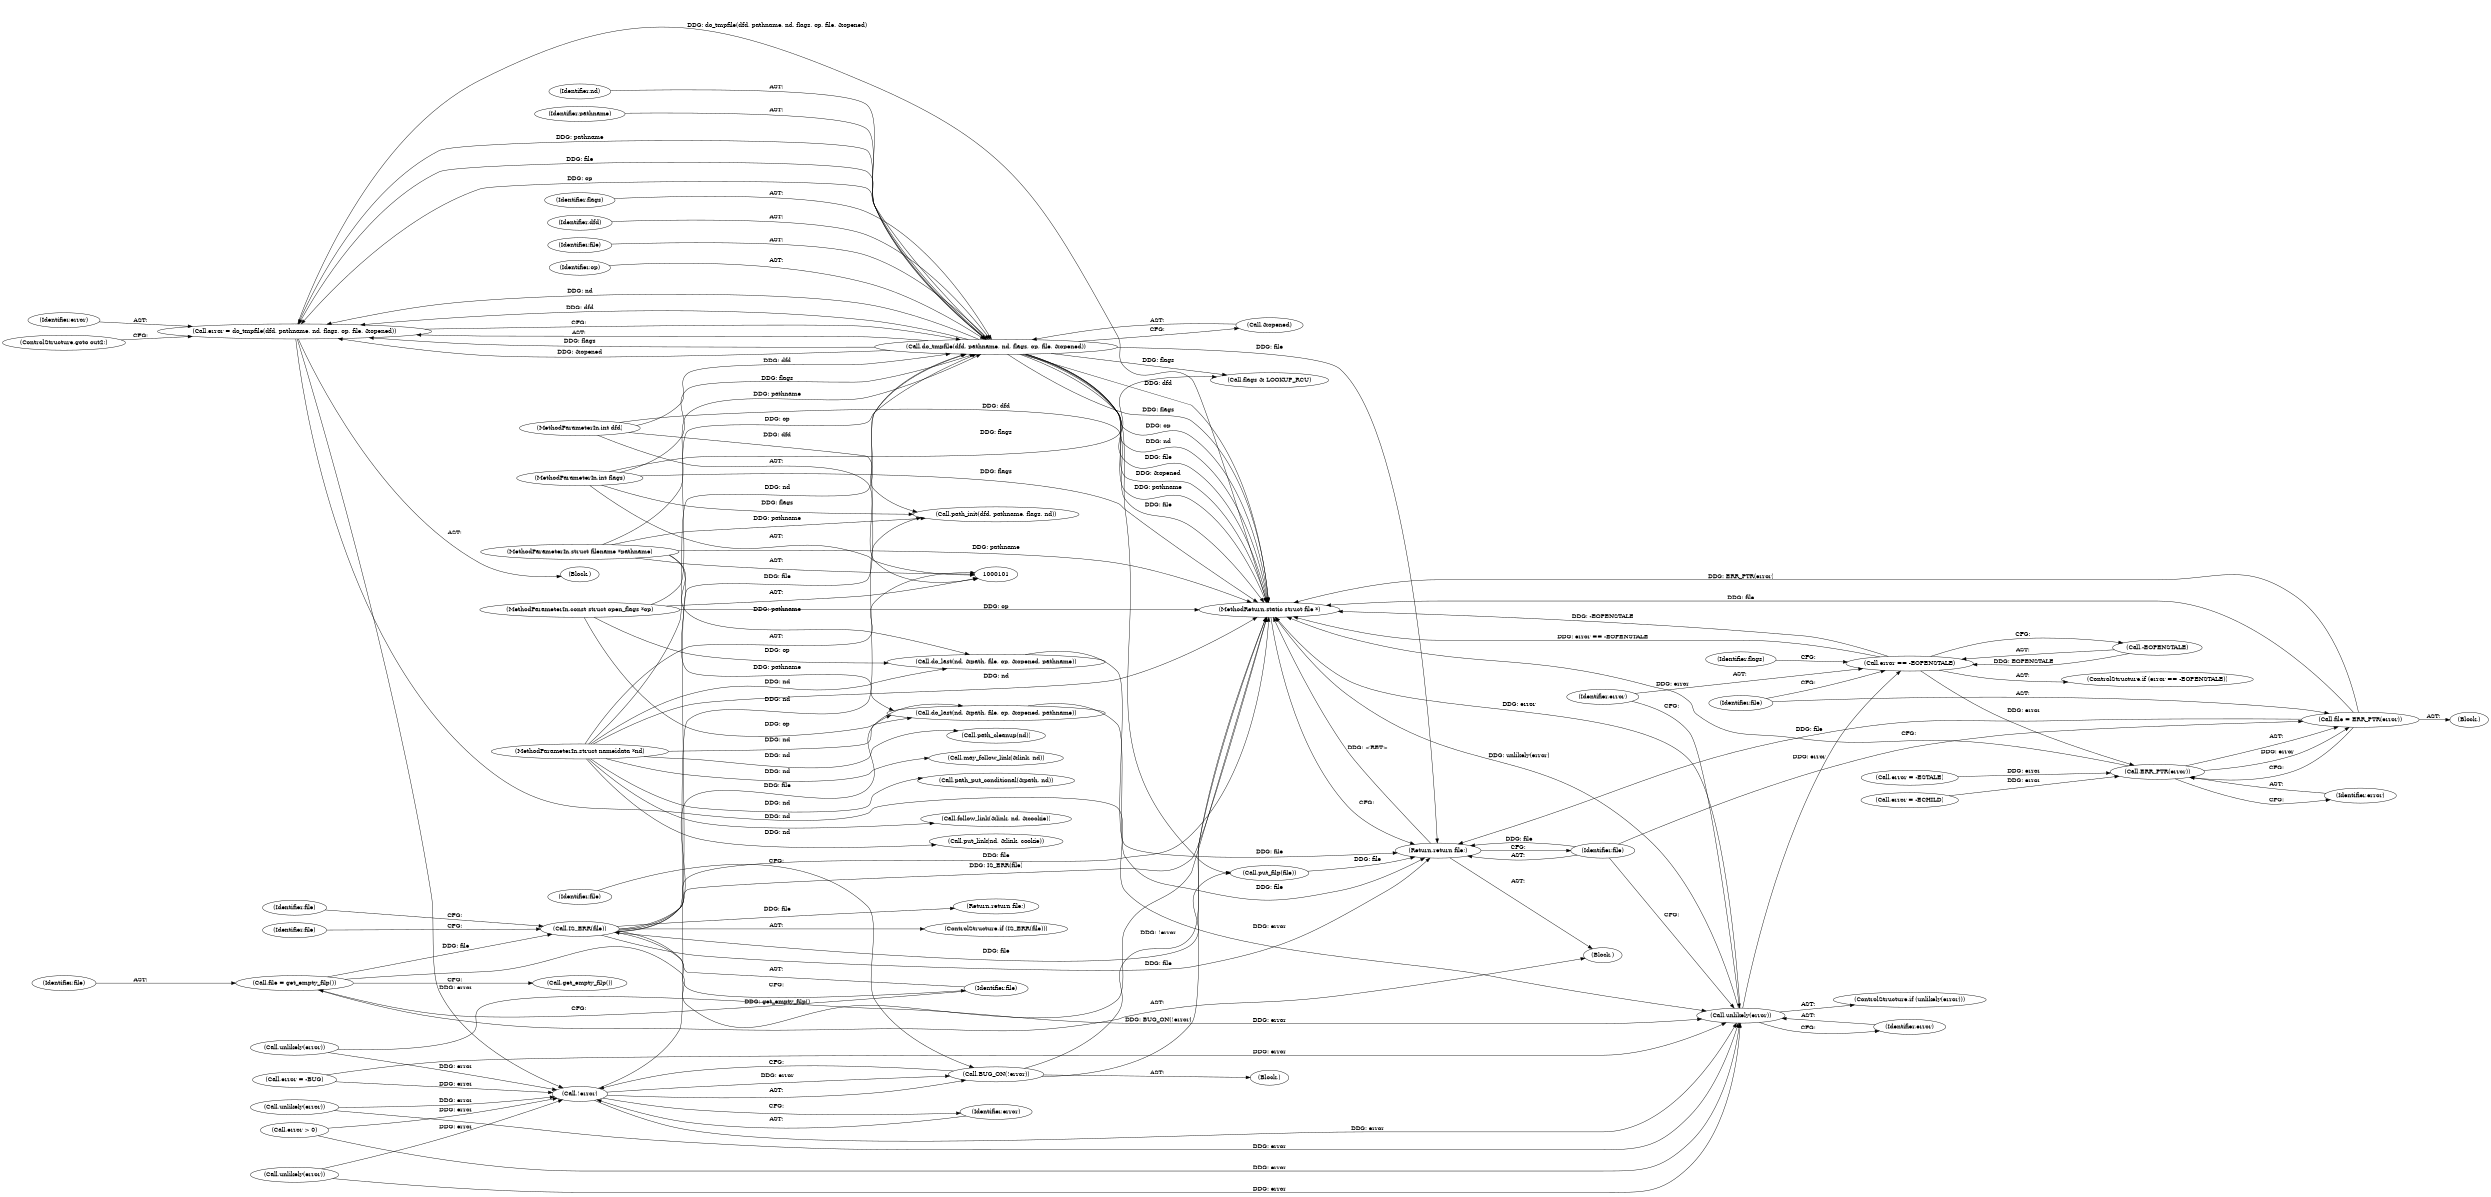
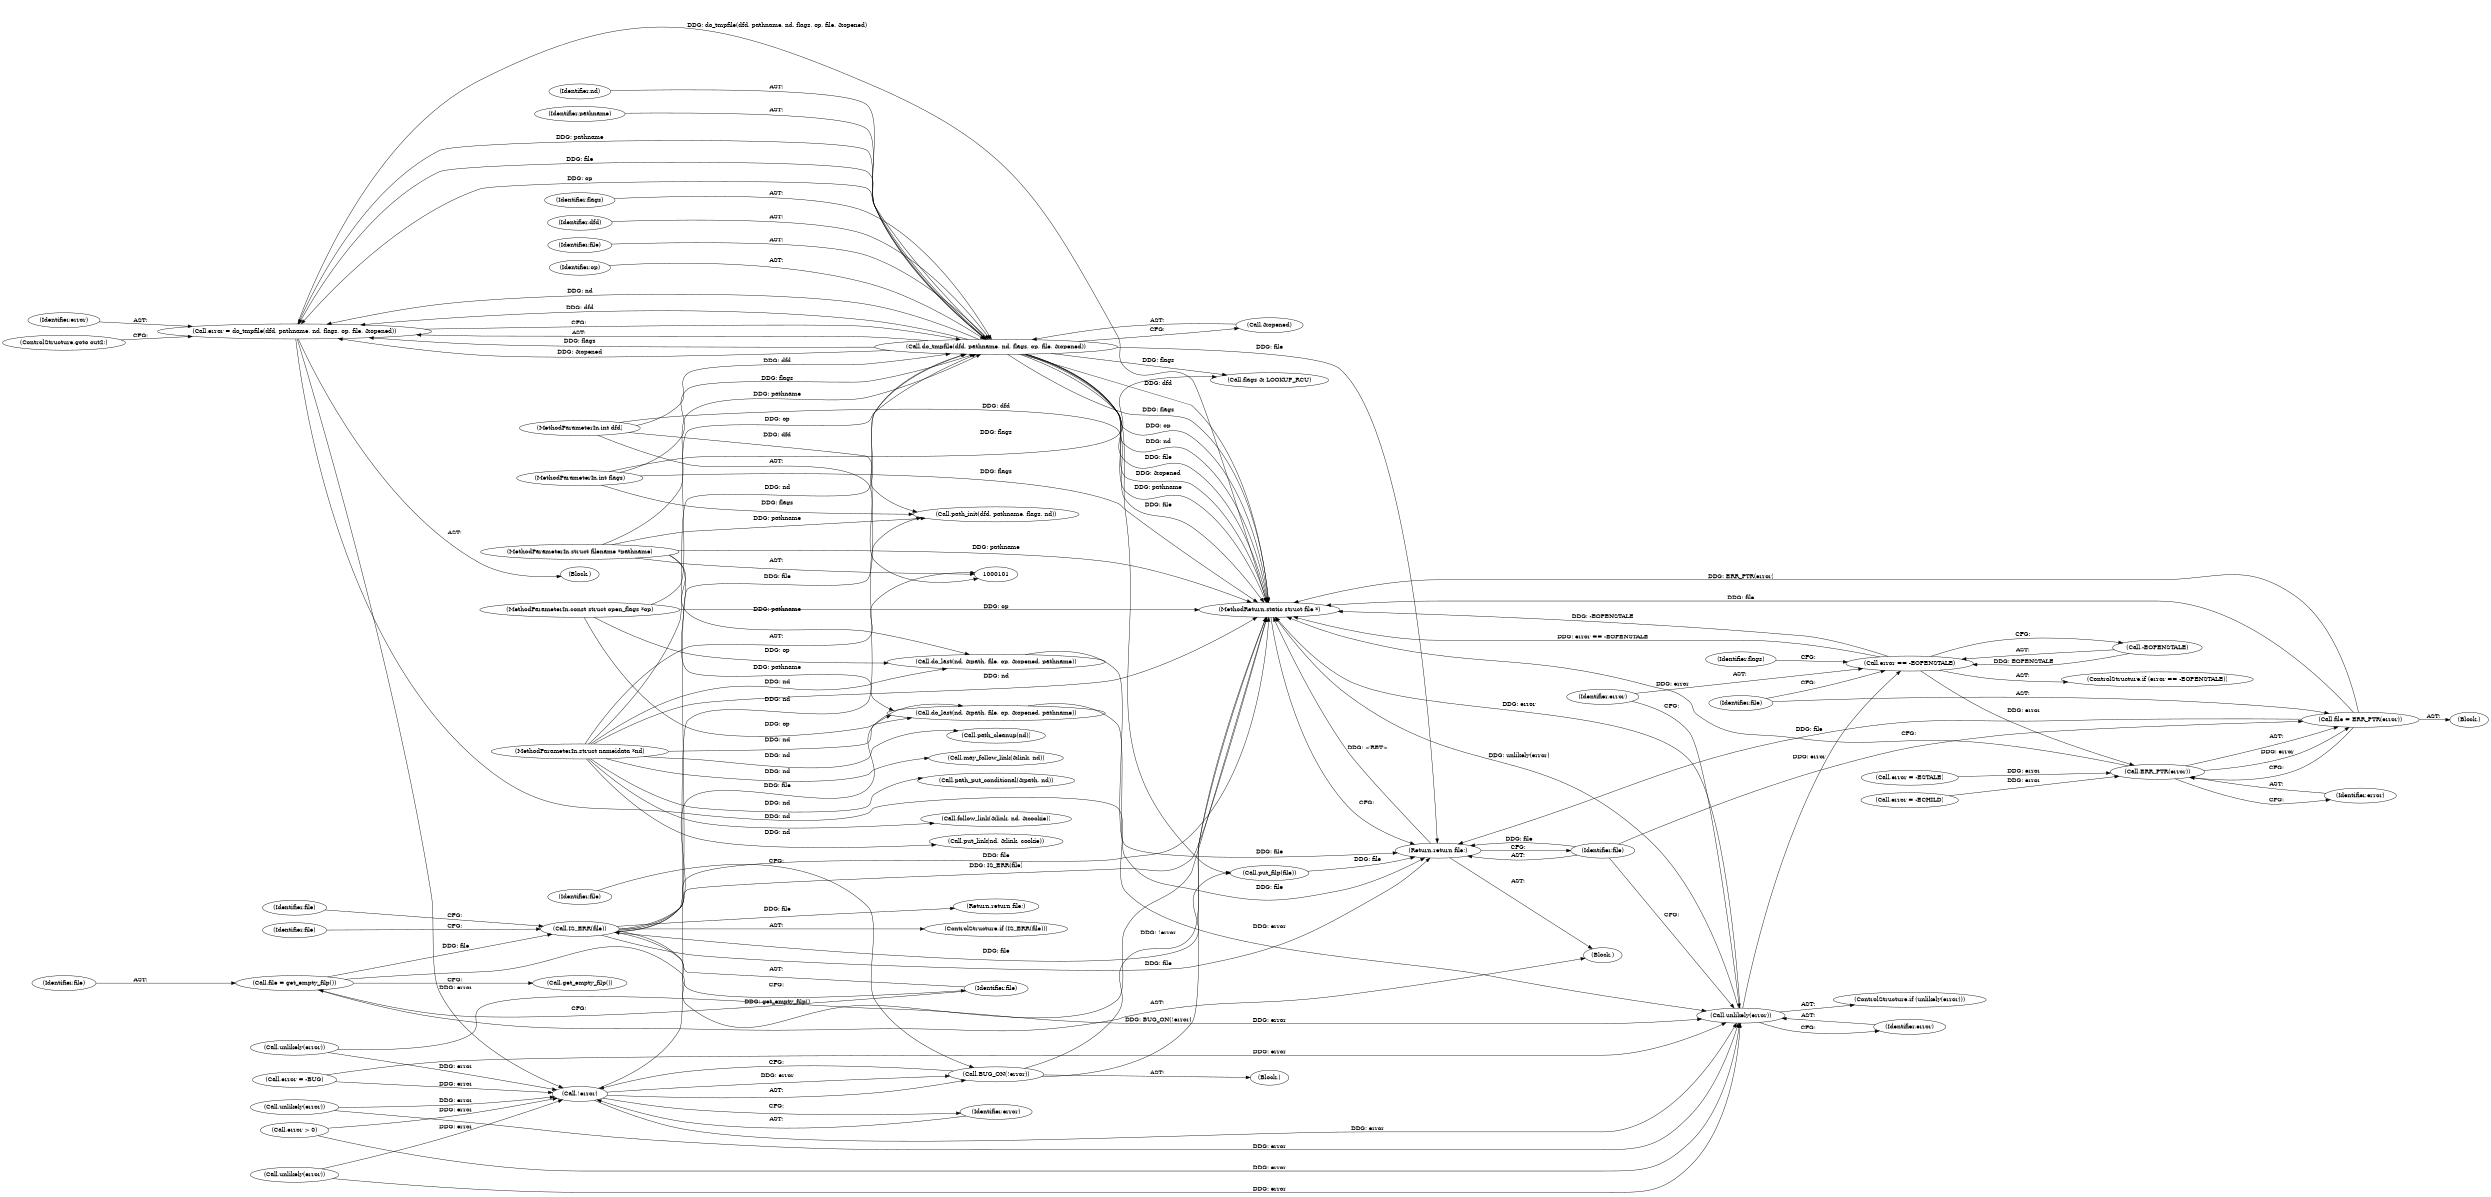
(775, 547) -> none
(820, 599) -> none
